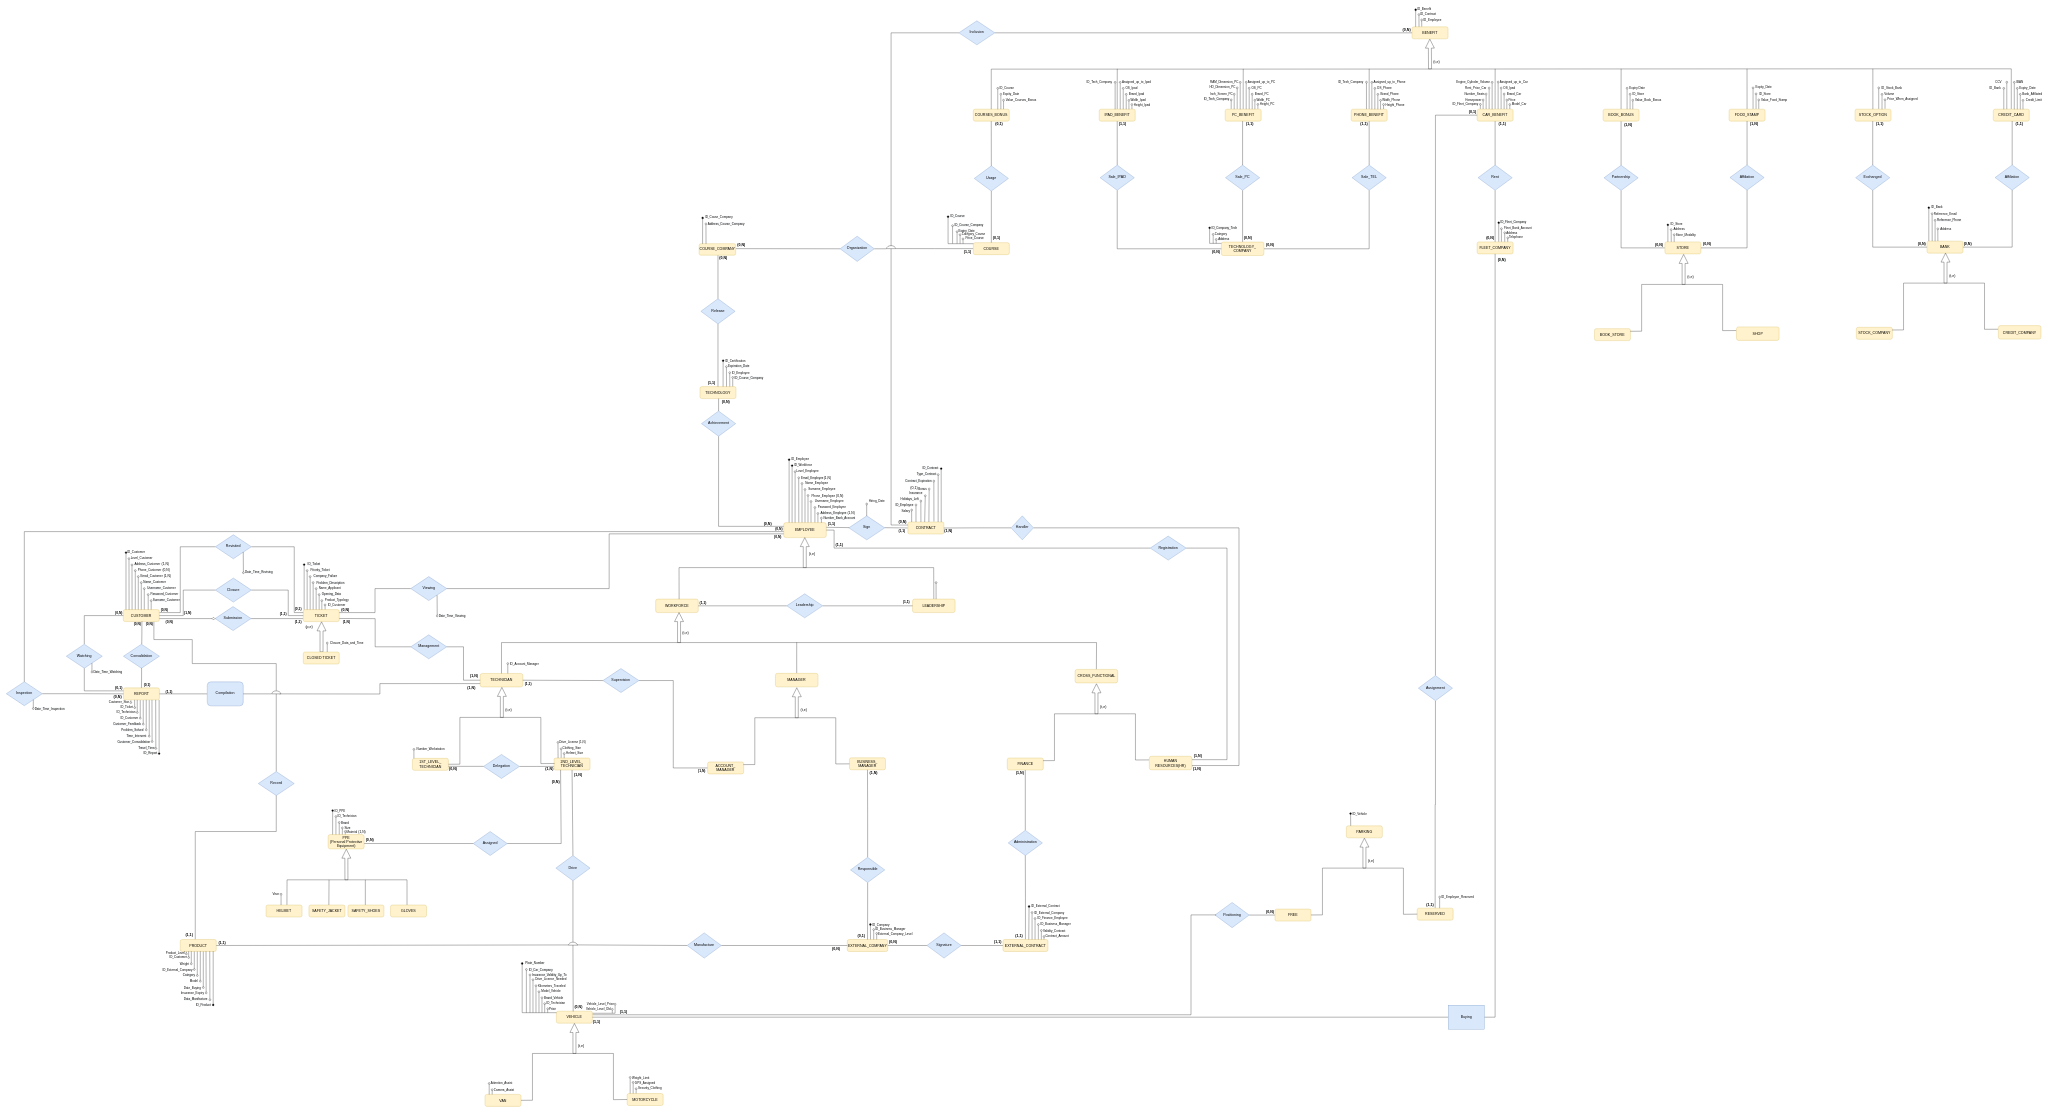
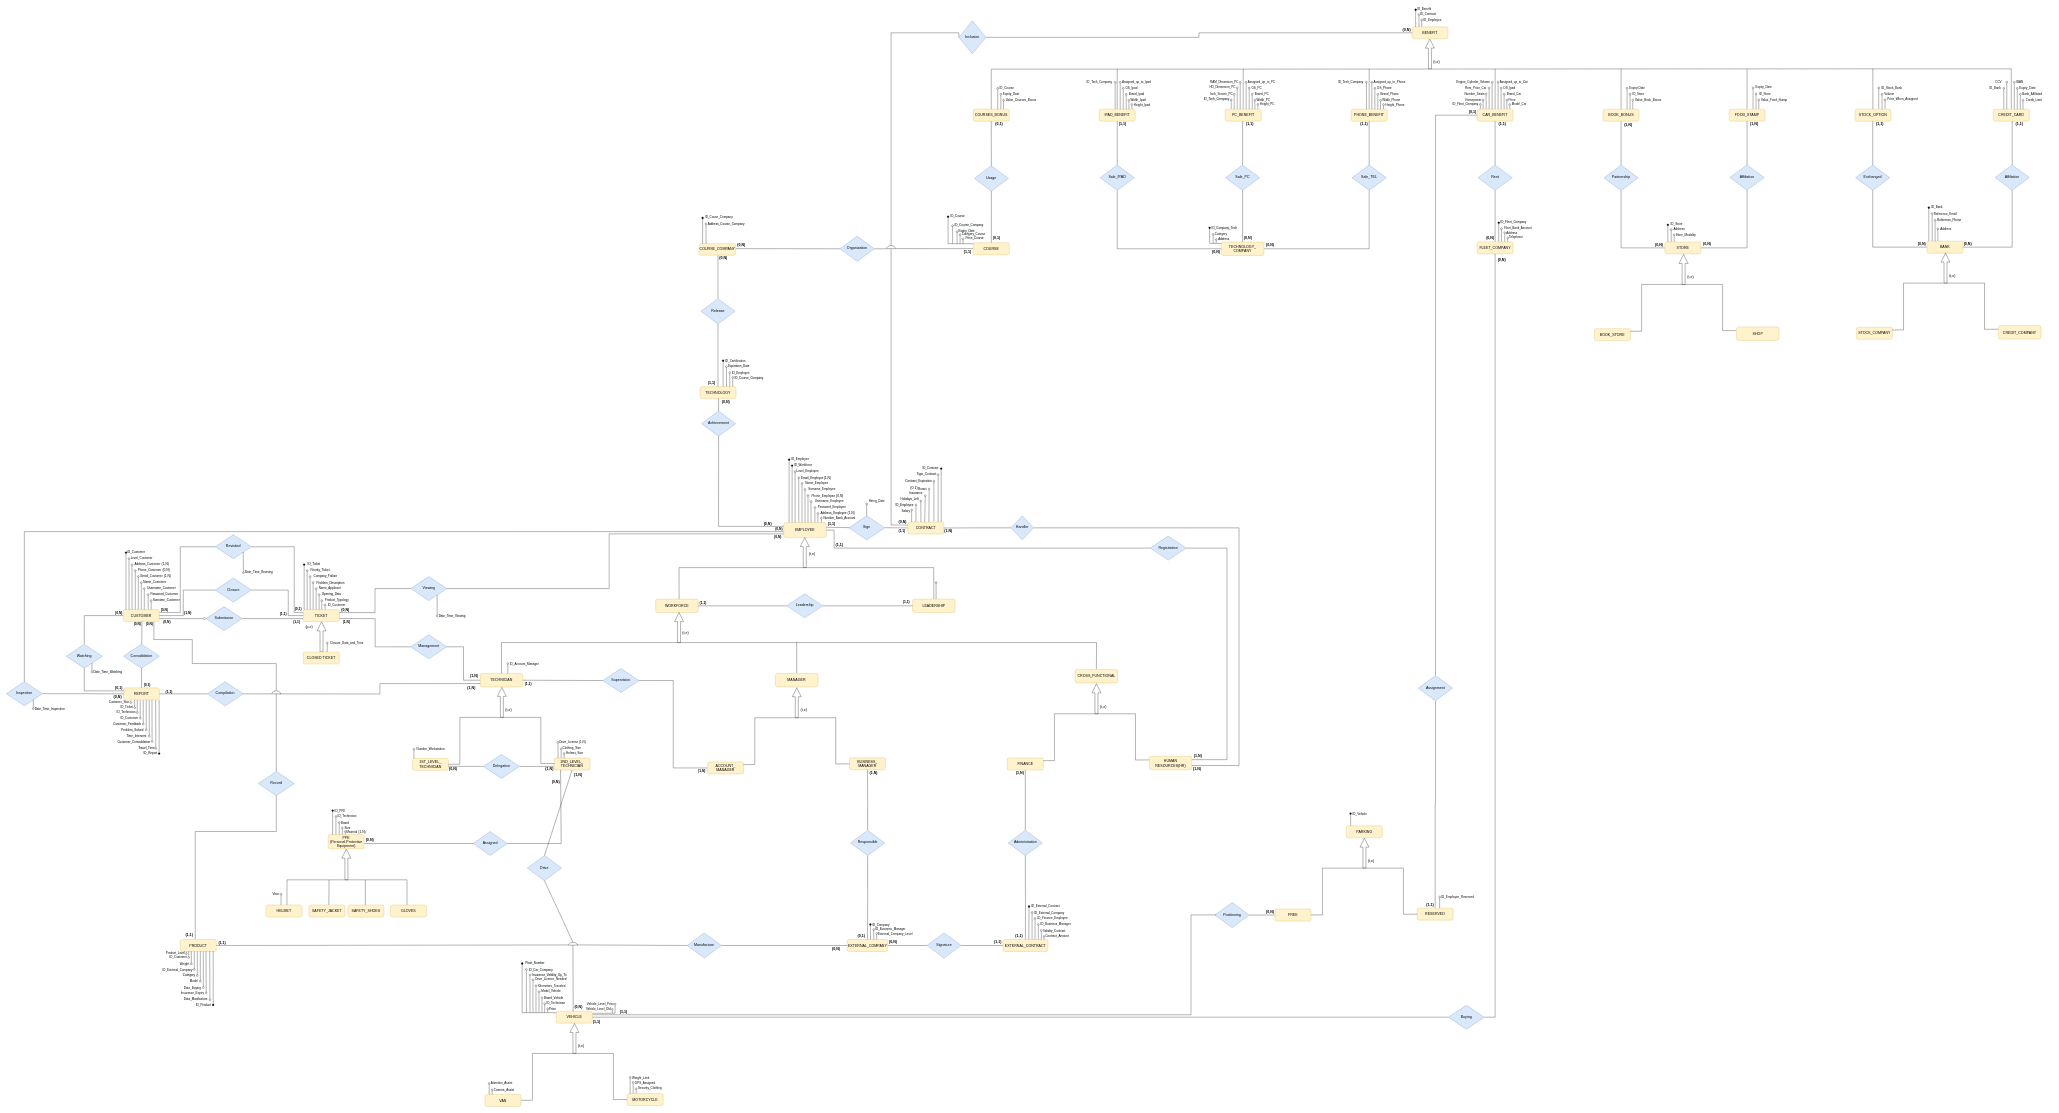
(977, 33) -> (972, 37)
(233, 619) -> (224, 619)
(225, 694) -> (225, 694)
(573, 868) -> (544, 868)
(868, 870) -> (868, 843)
(1467, 1017) -> (1467, 1017)
